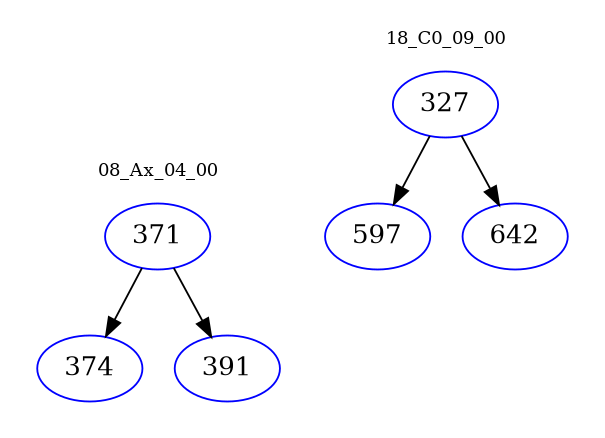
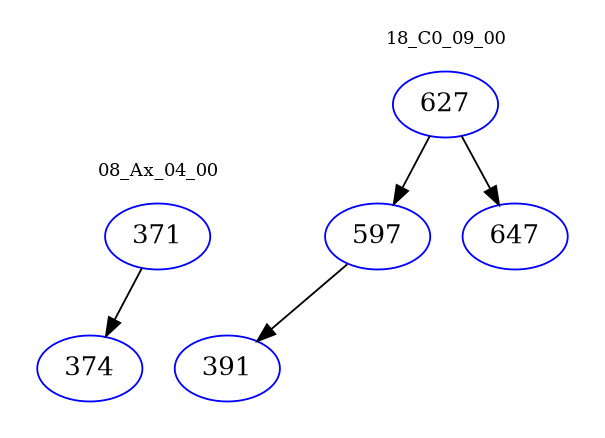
(446, 104) -> (446, 104)
(515, 236) -> (515, 236)
(188, 294) -> (309, 297)
